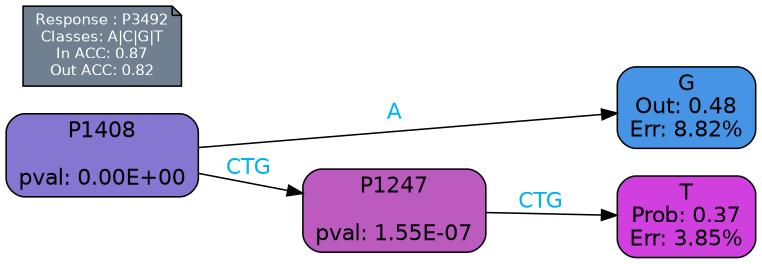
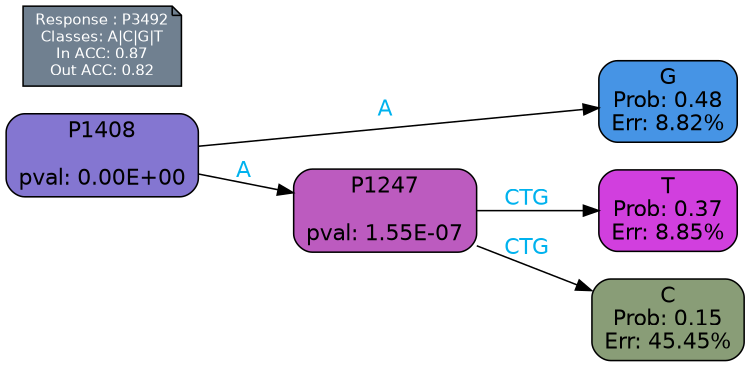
(686, 108) -> (668, 101)
(248, 168) -> (244, 171)
(686, 217) -> (668, 211)
none -> (668, 320)
